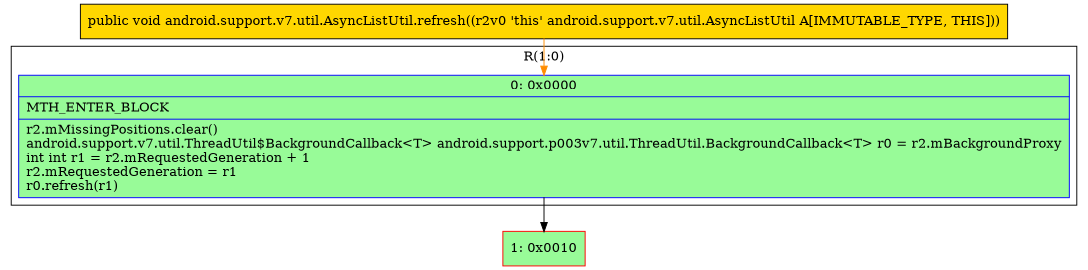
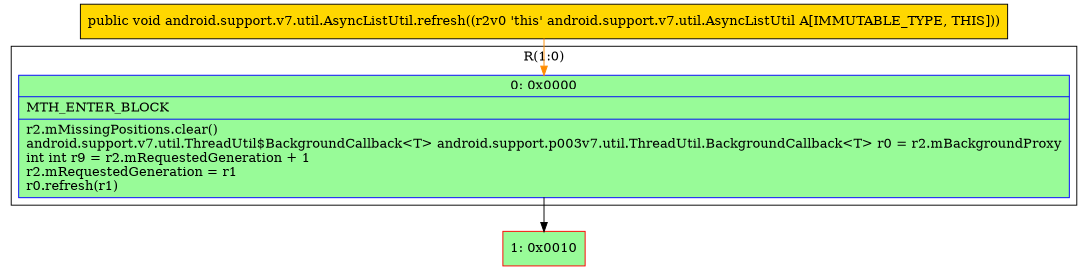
(168, 158) -> (168, 158)
